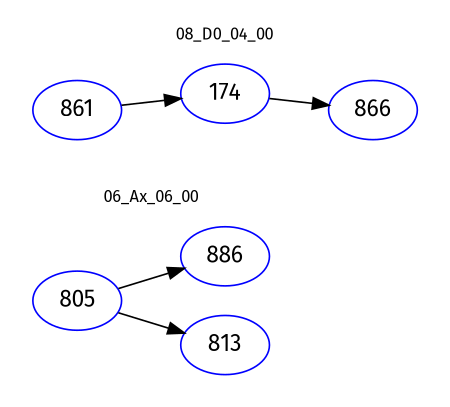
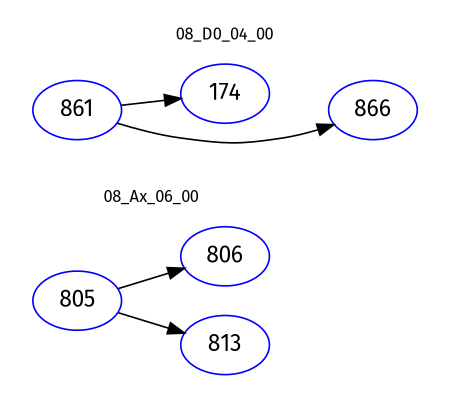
(291, 101) -> (217, 142)
(151, 198) -> (151, 198)
(225, 256) -> (225, 256)
